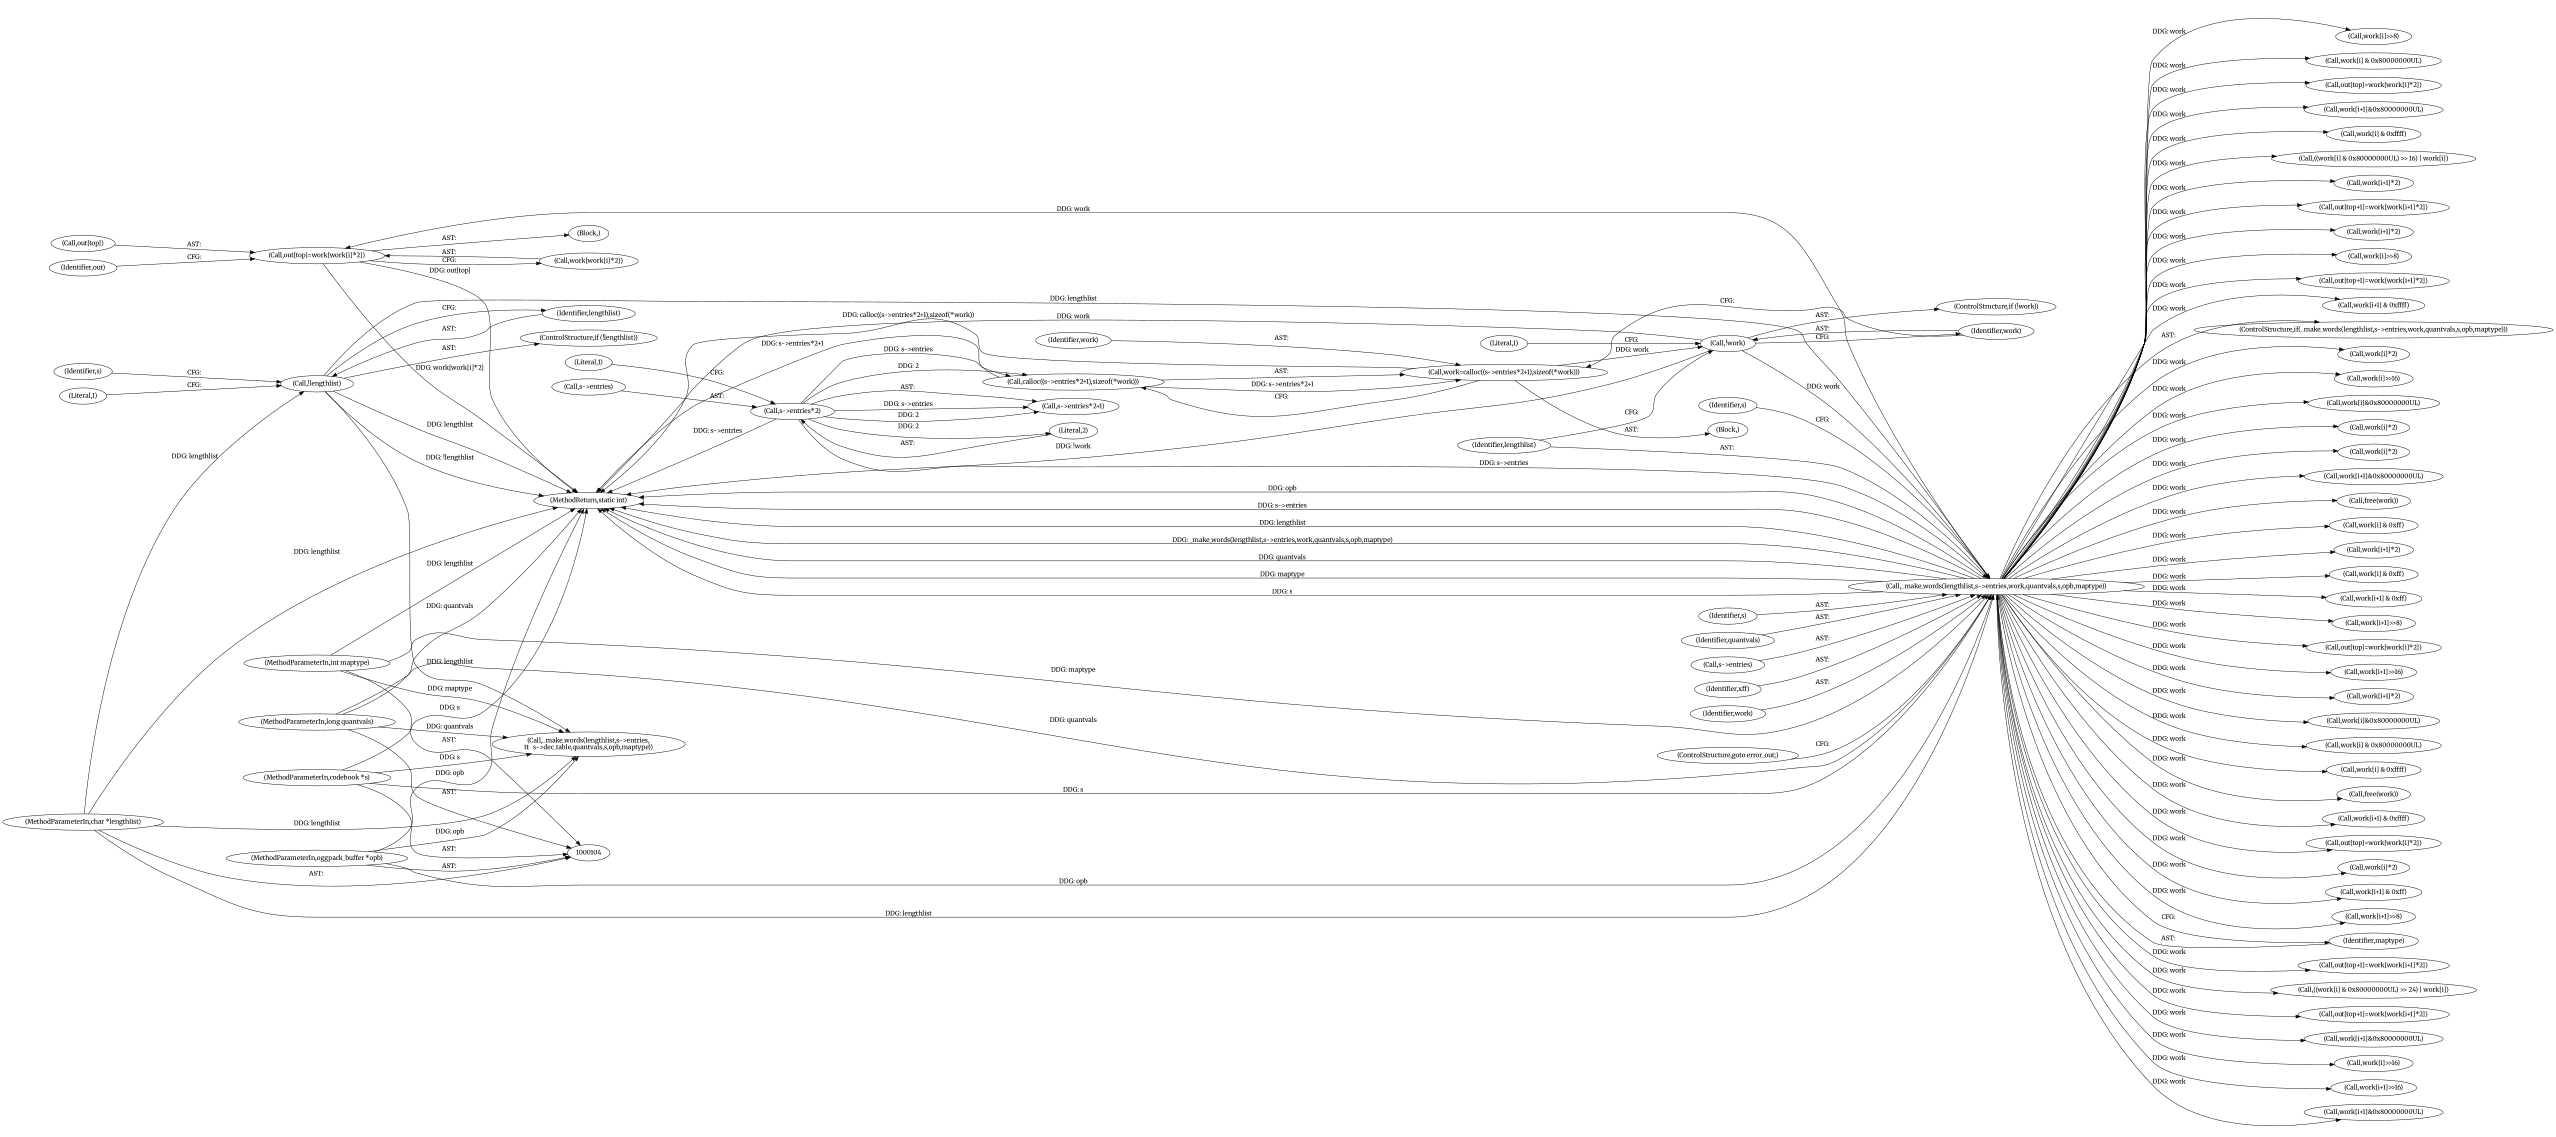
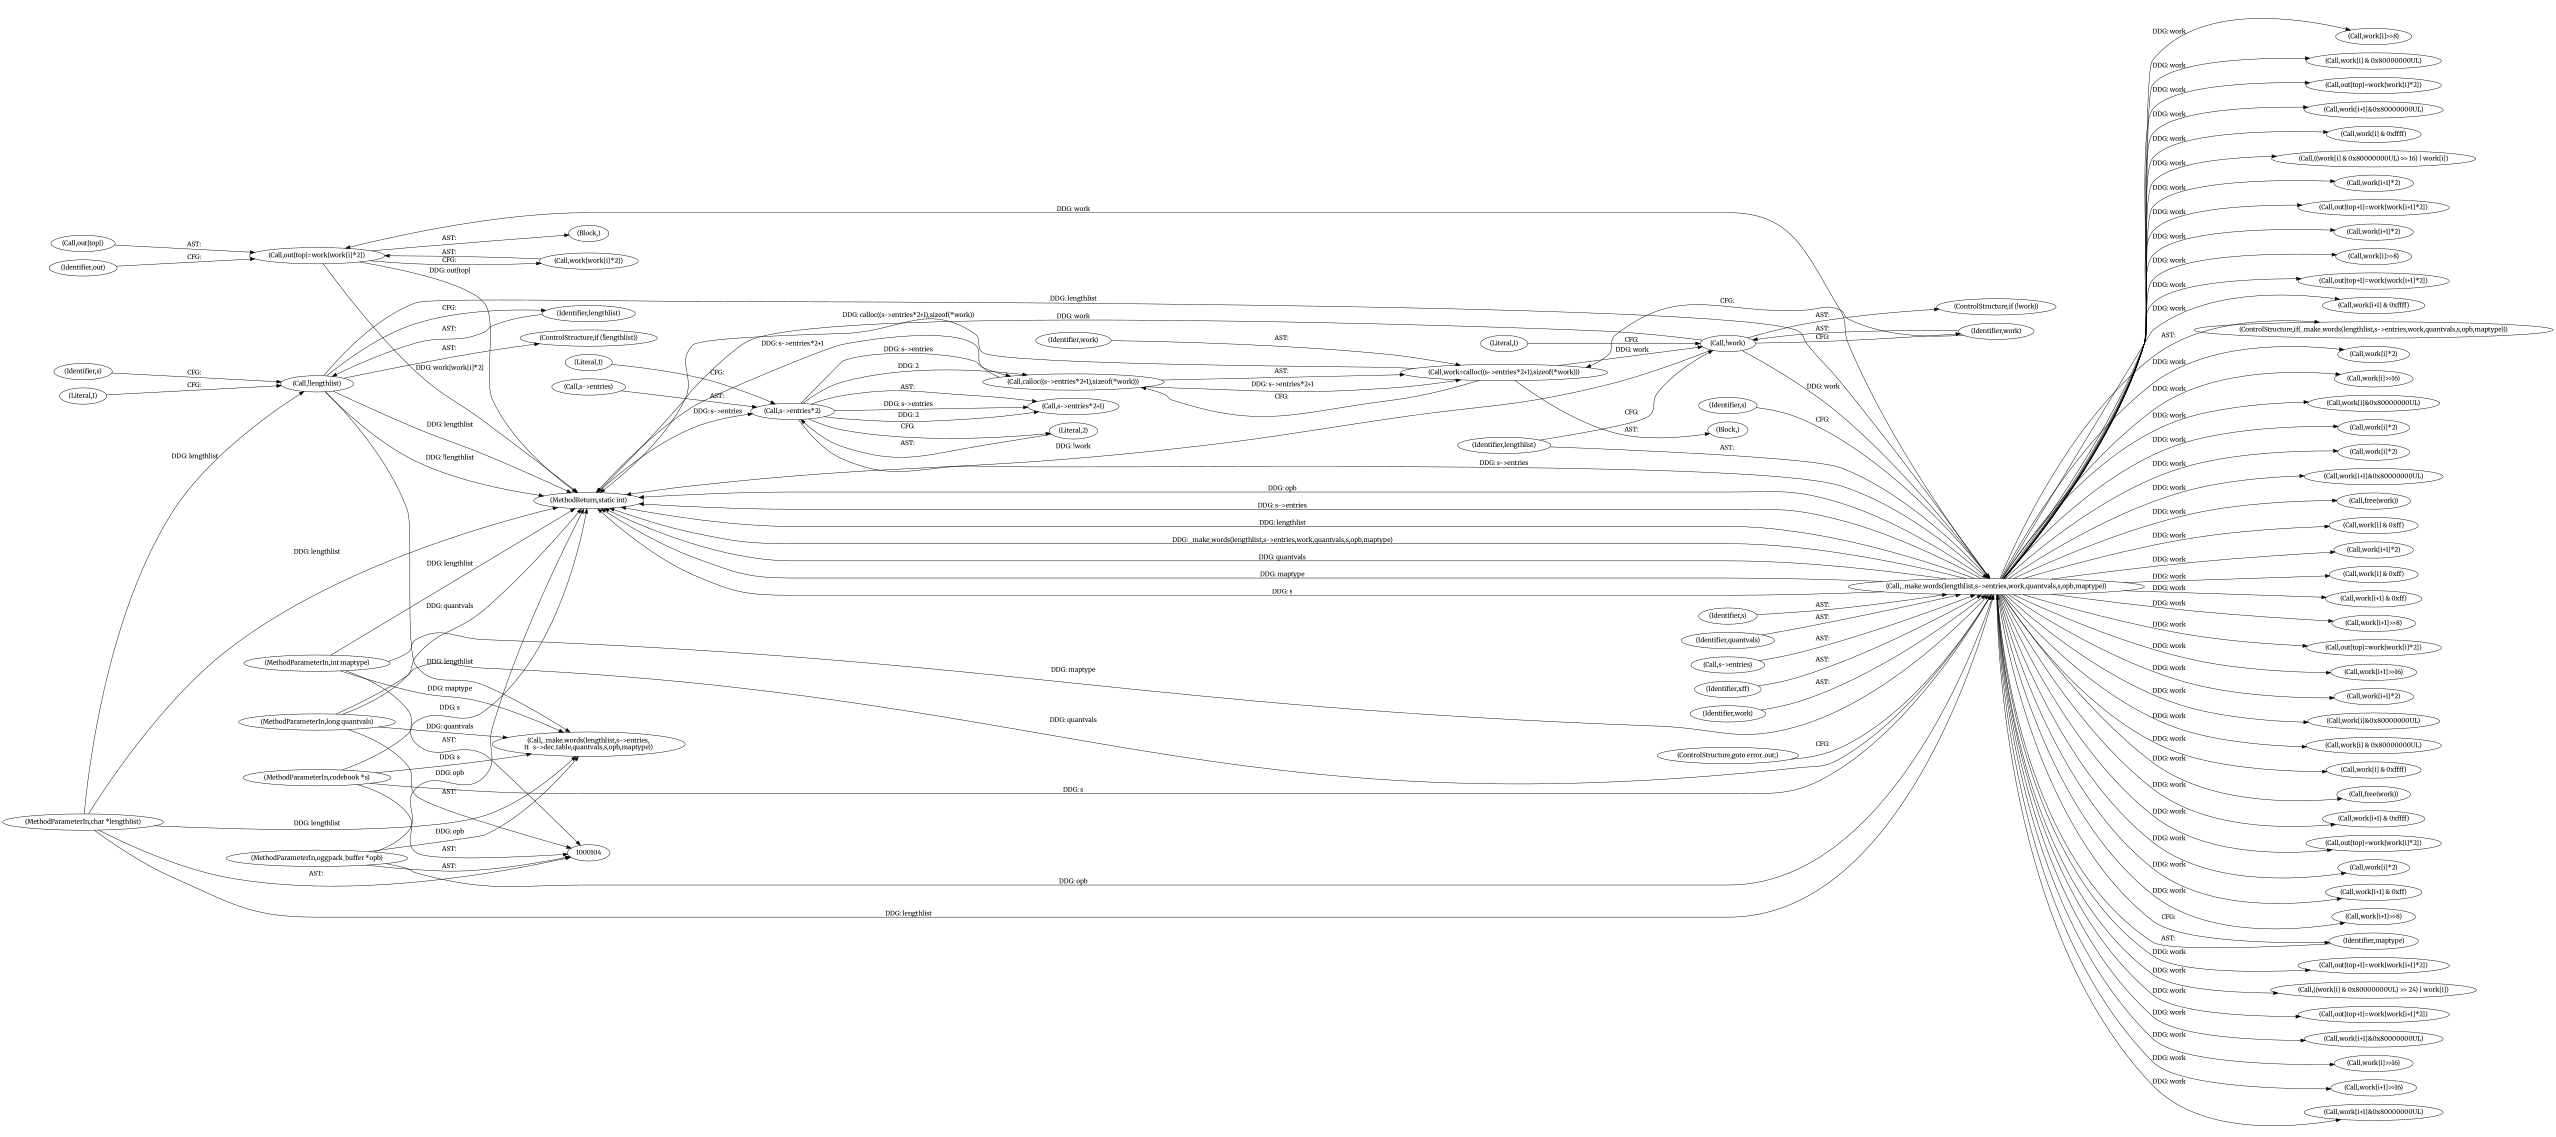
(909, 427) -> (909, 427)
(694, 456) -> (667, 441)
